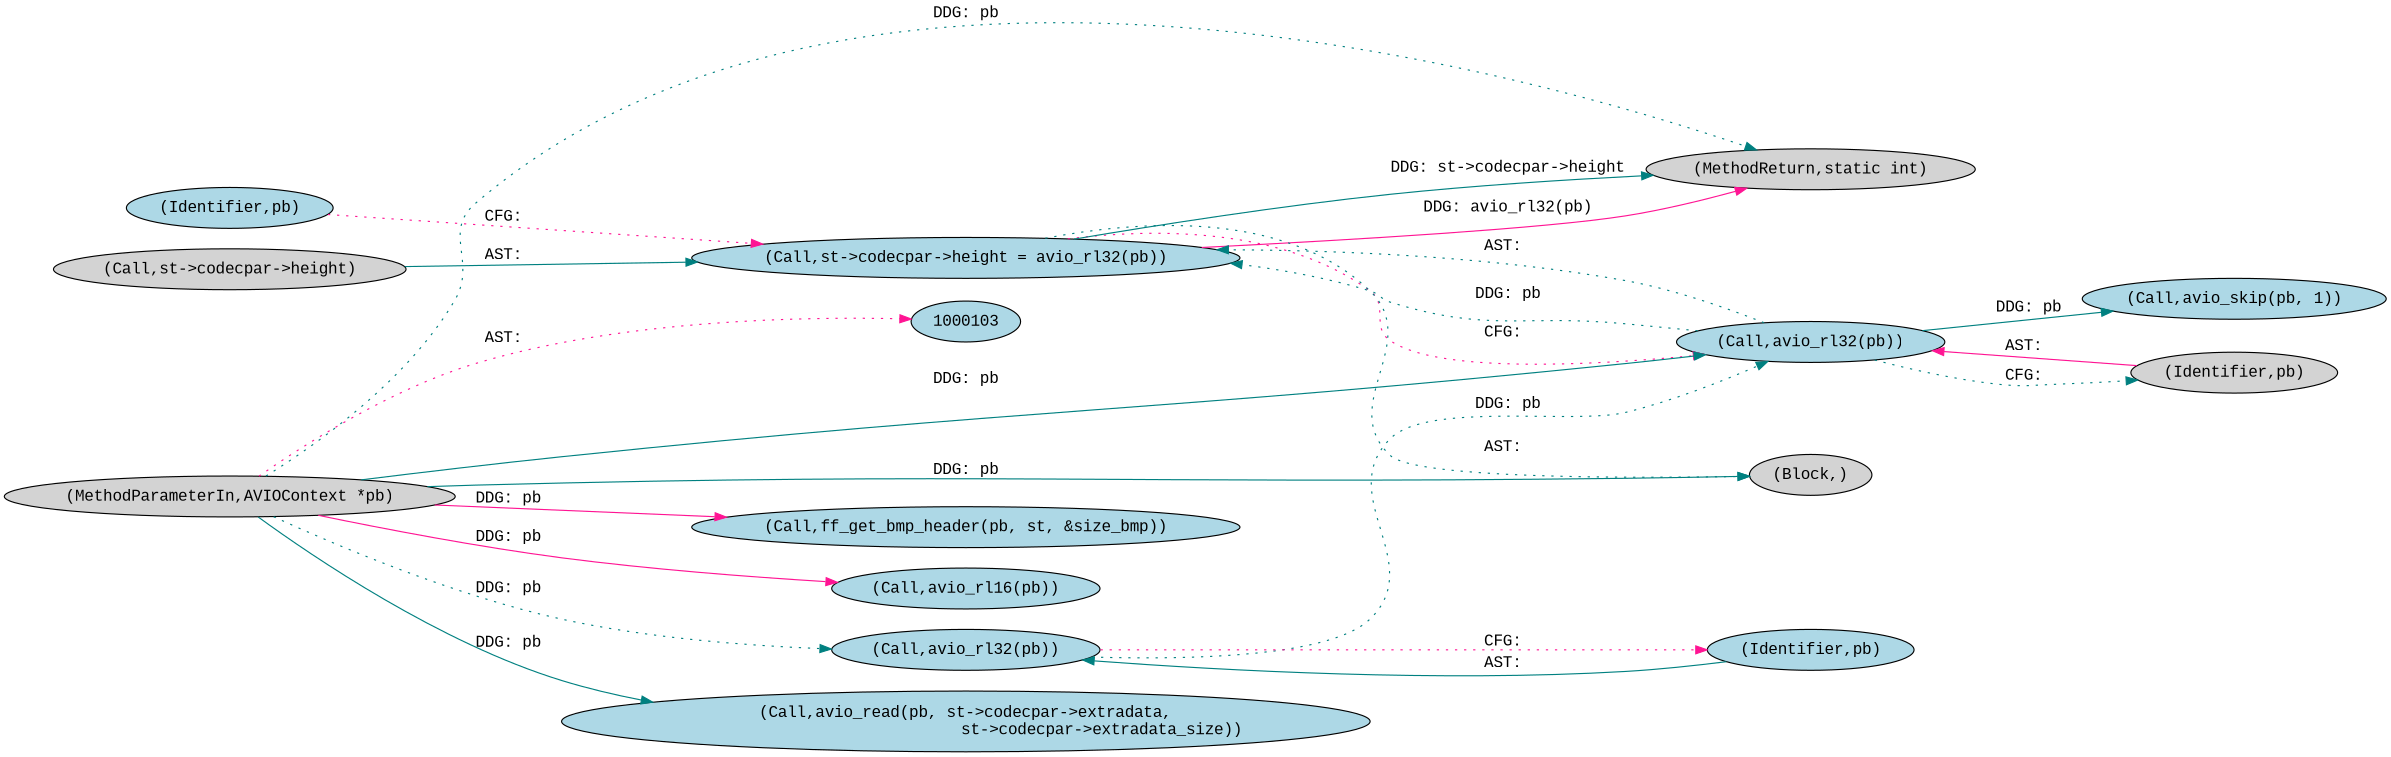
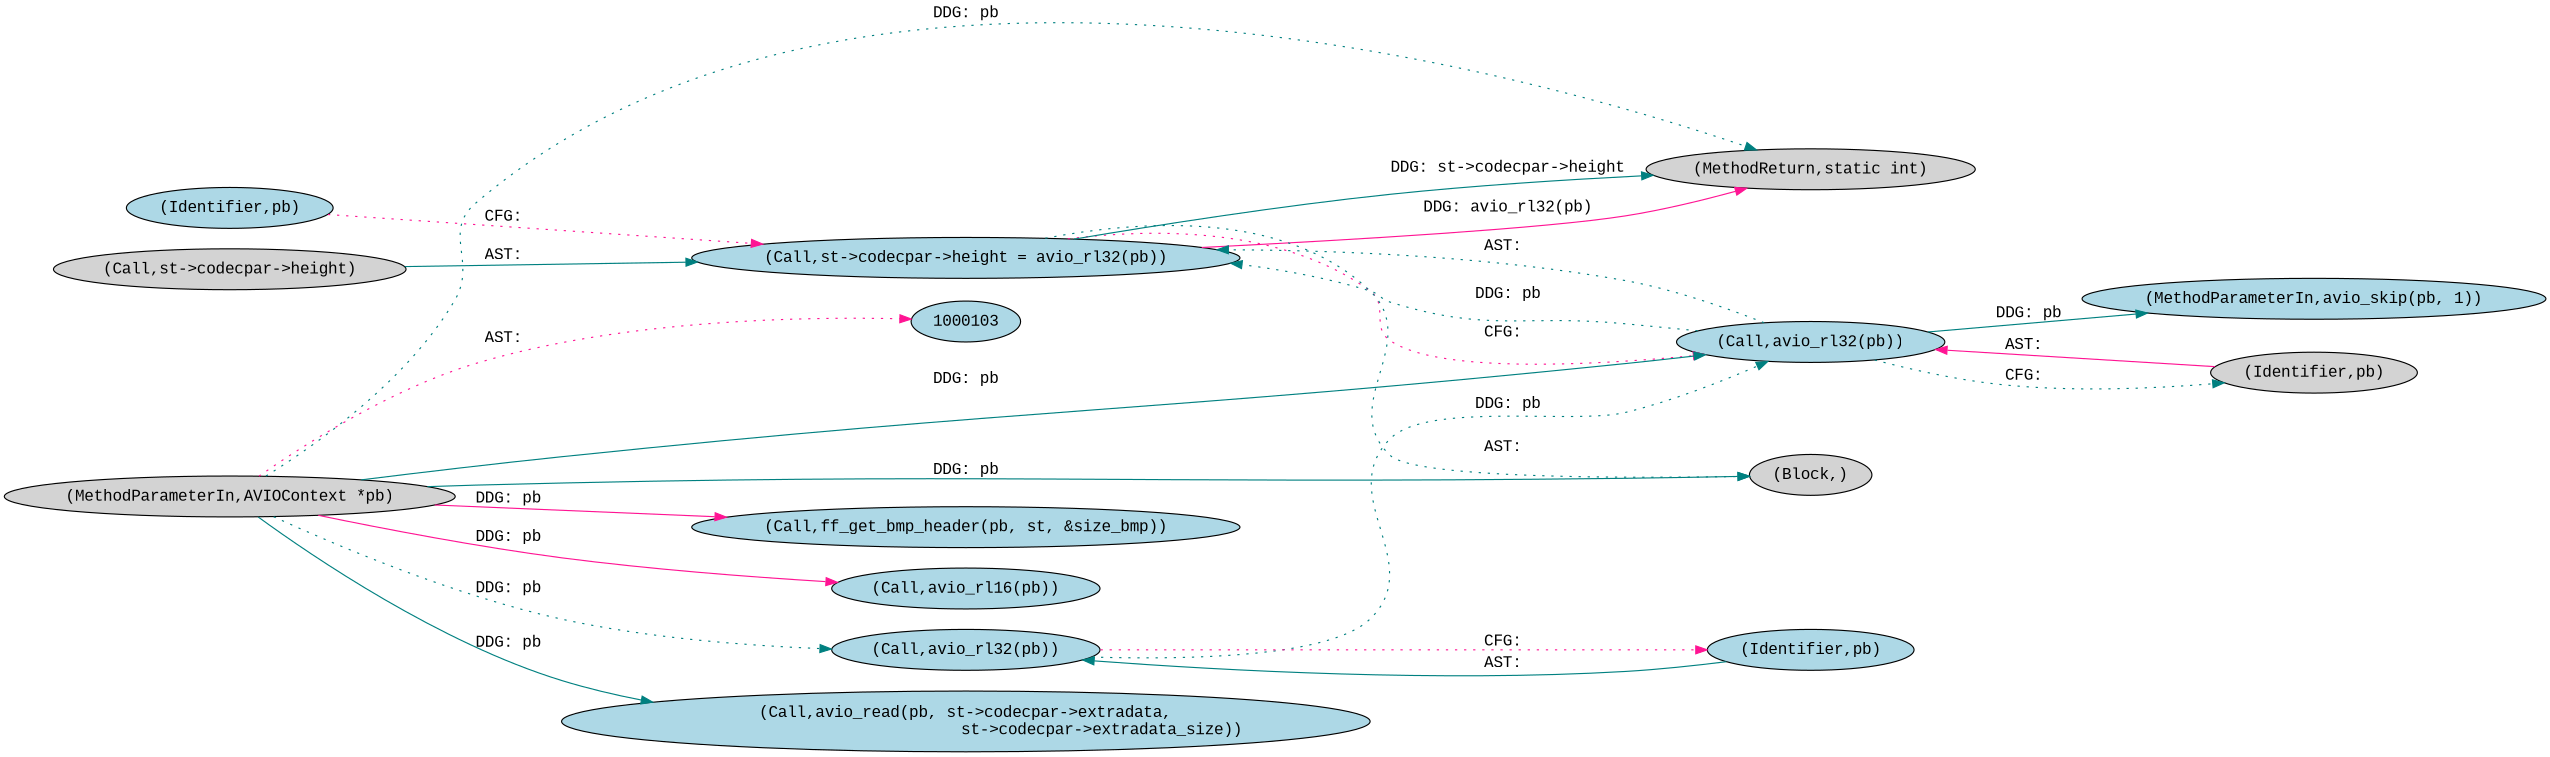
(2234, 299) -> (2314, 299)
